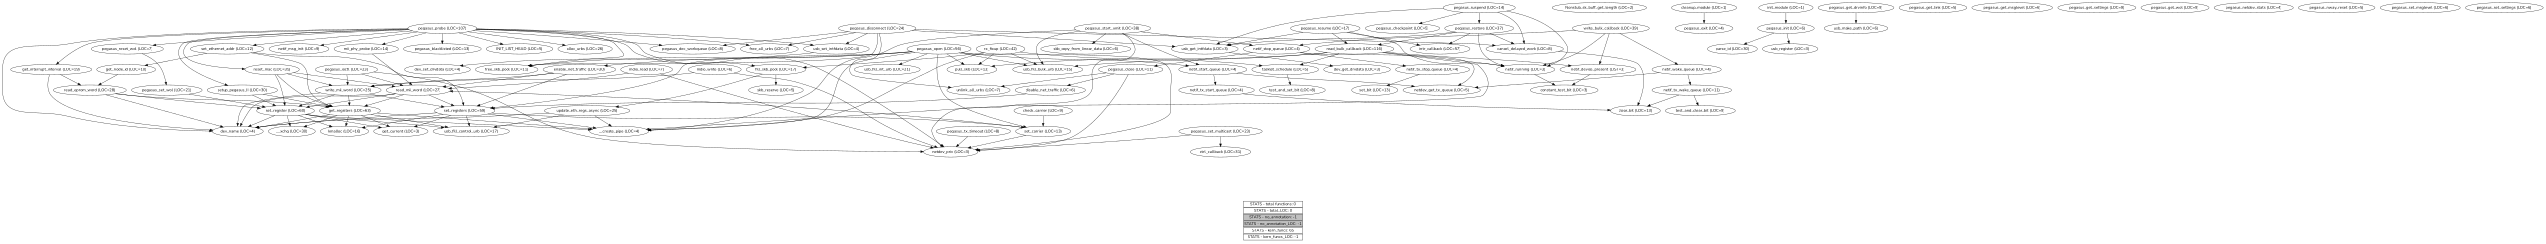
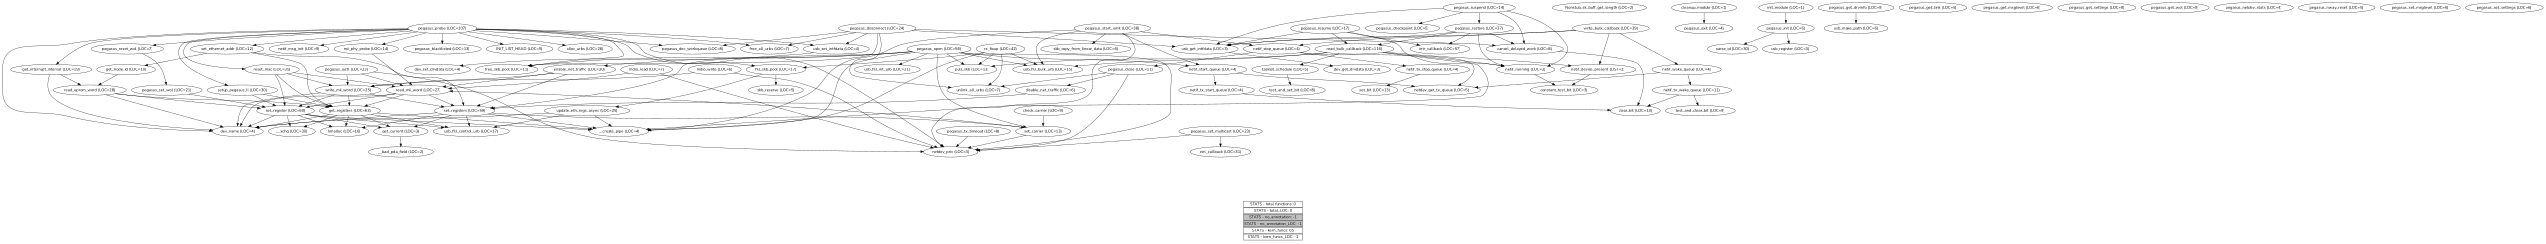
(1581, 51) -> (1403, 36)
(1092, 58) -> (1001, 71)
none -> (401, 152)
